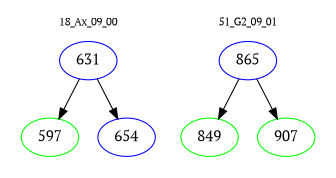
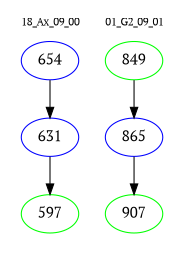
(248, 23) -> (135, 23)
(105, 94) -> (50, 94)
(231, 94) -> (134, 94)
